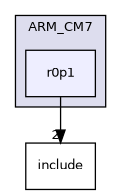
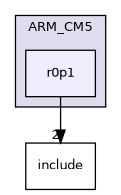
(61, 28) -> (61, 28)
